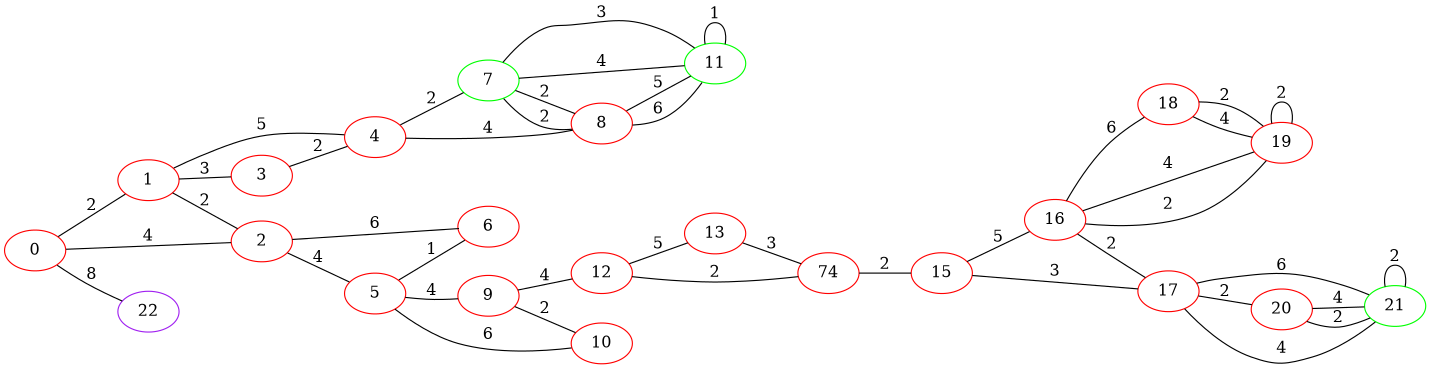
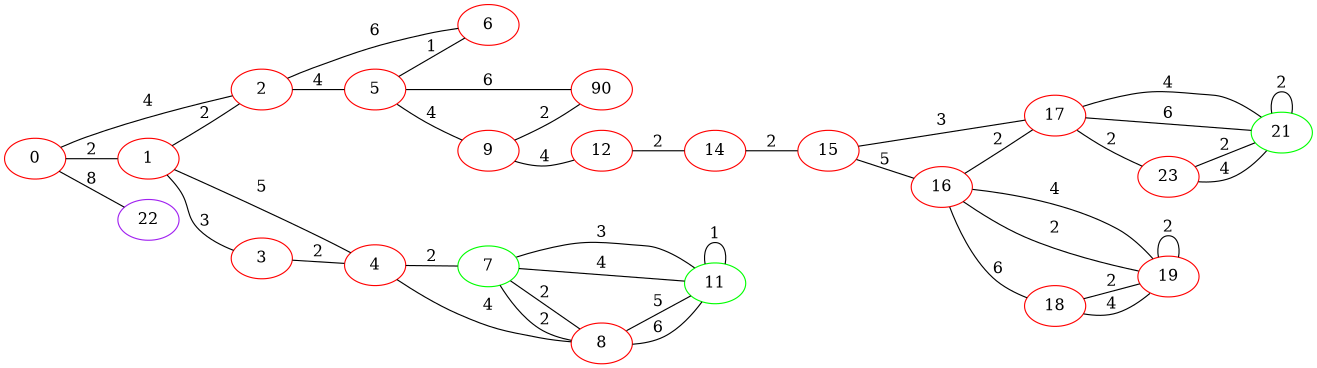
(715, 233) -> none
(828, 273) -> (715, 151)
(1282, 309) -> (1168, 177)
(602, 343) -> (602, 90)
